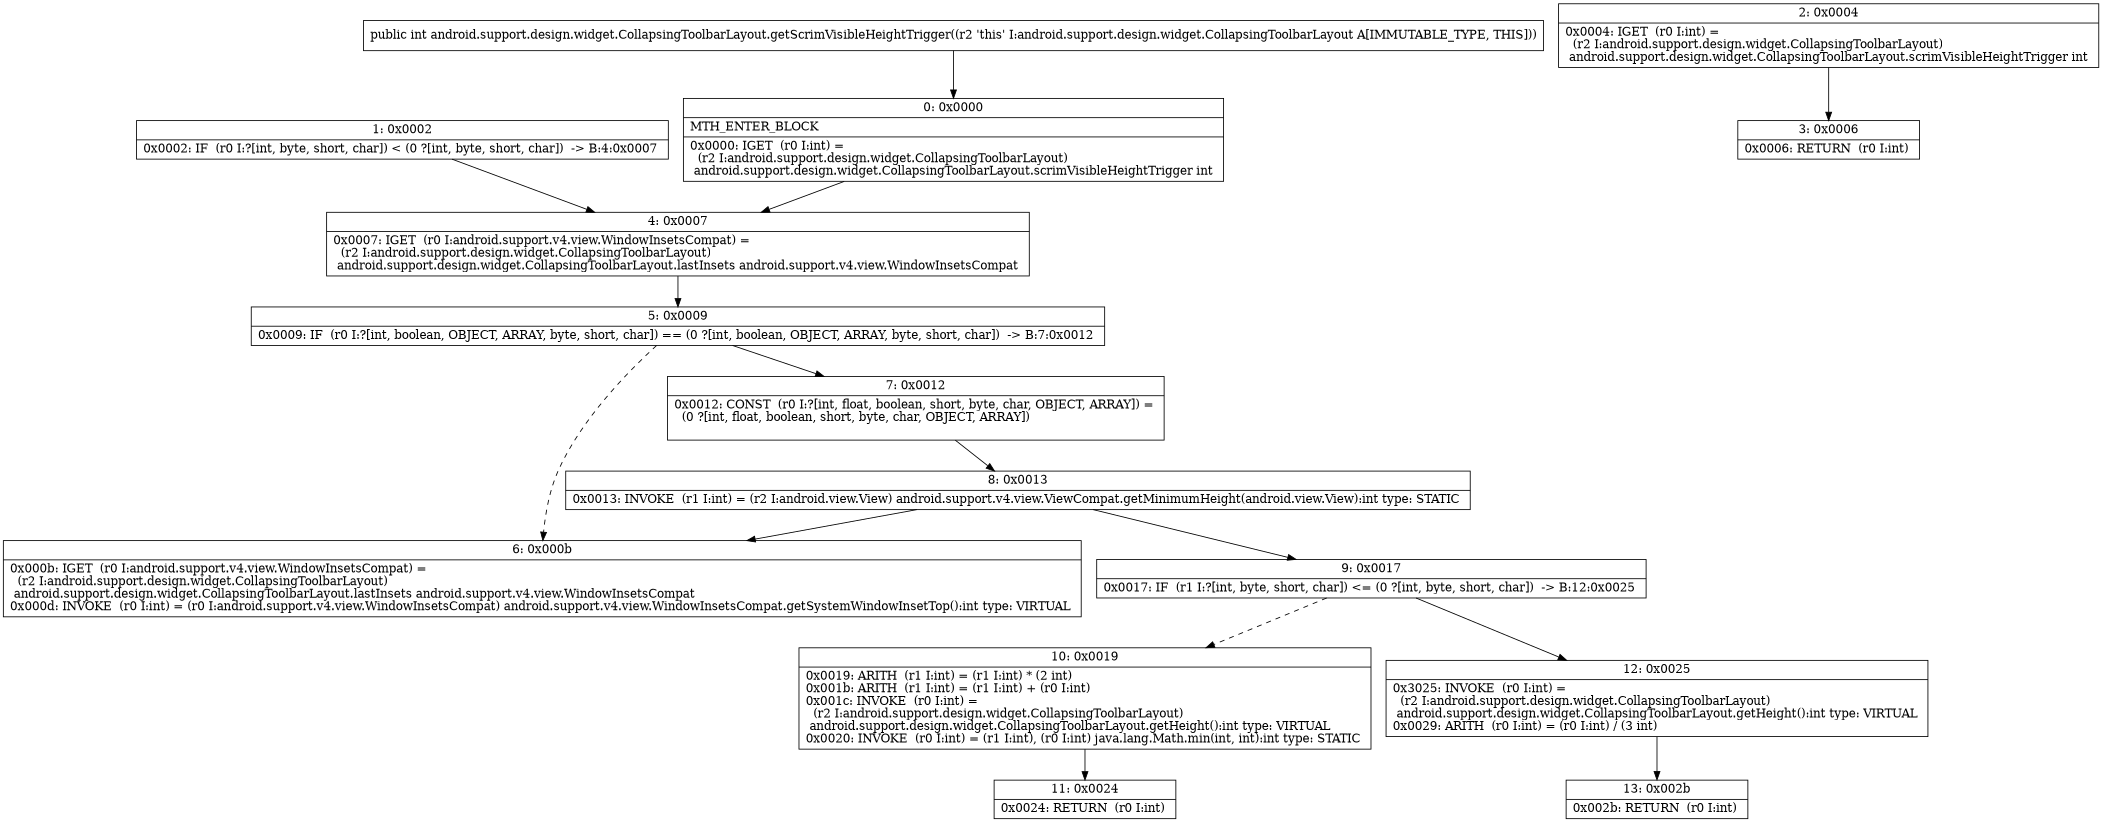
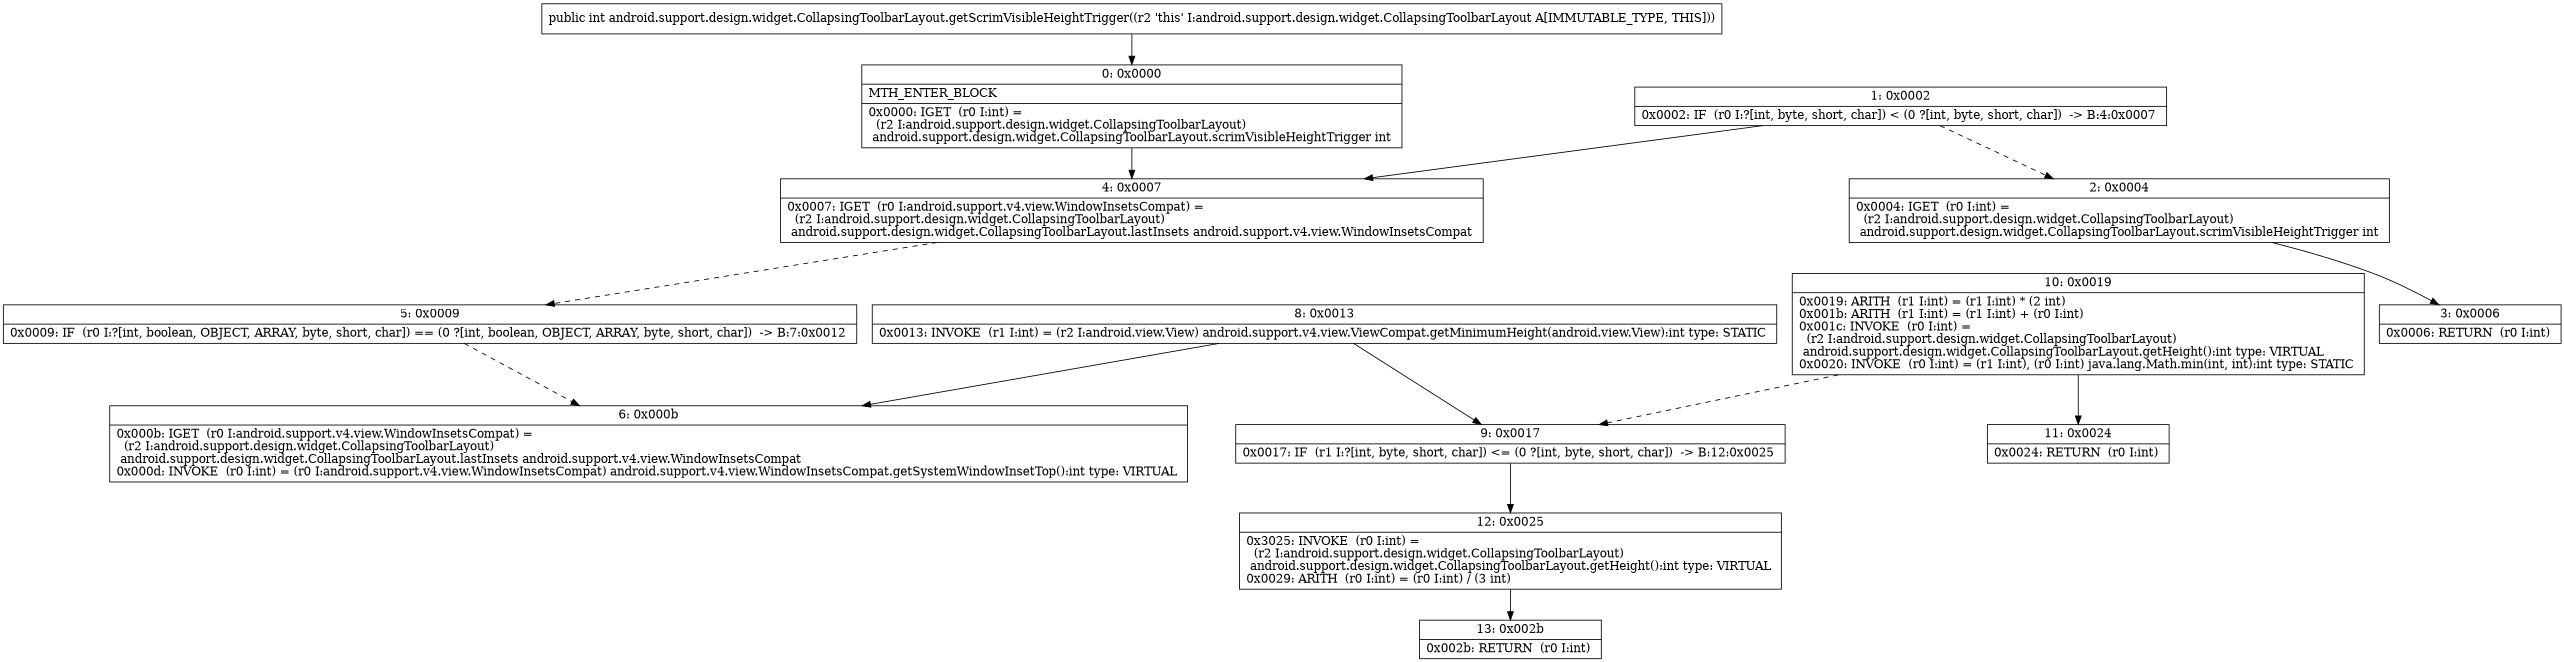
none -> (1993, 150)
(678, 287) -> (746, 273)
(916, 408) -> none
(1270, 621) -> (1723, 399)
